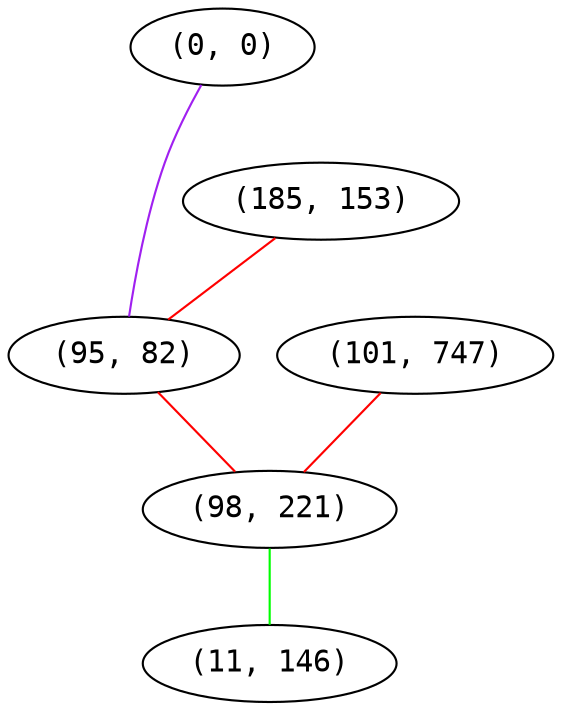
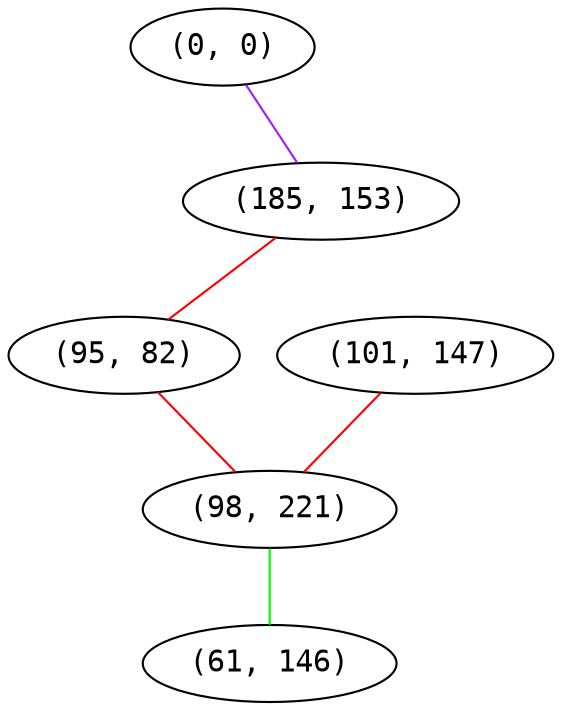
(154, 197) -> (272, 124)
(415, 355) -> (415, 355)
(270, 663) -> (270, 663)
